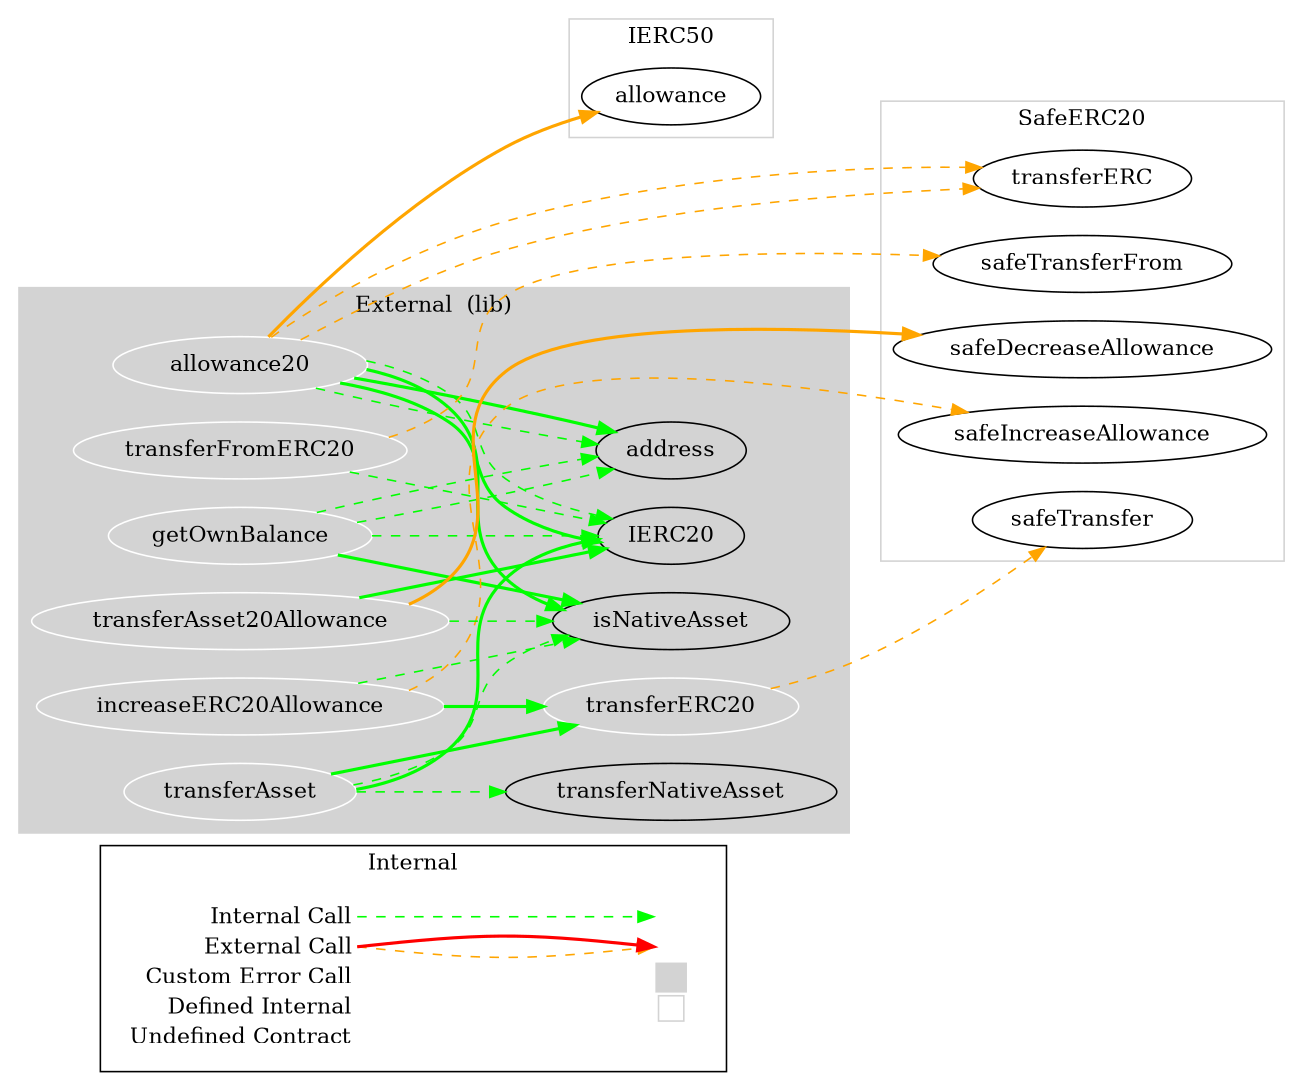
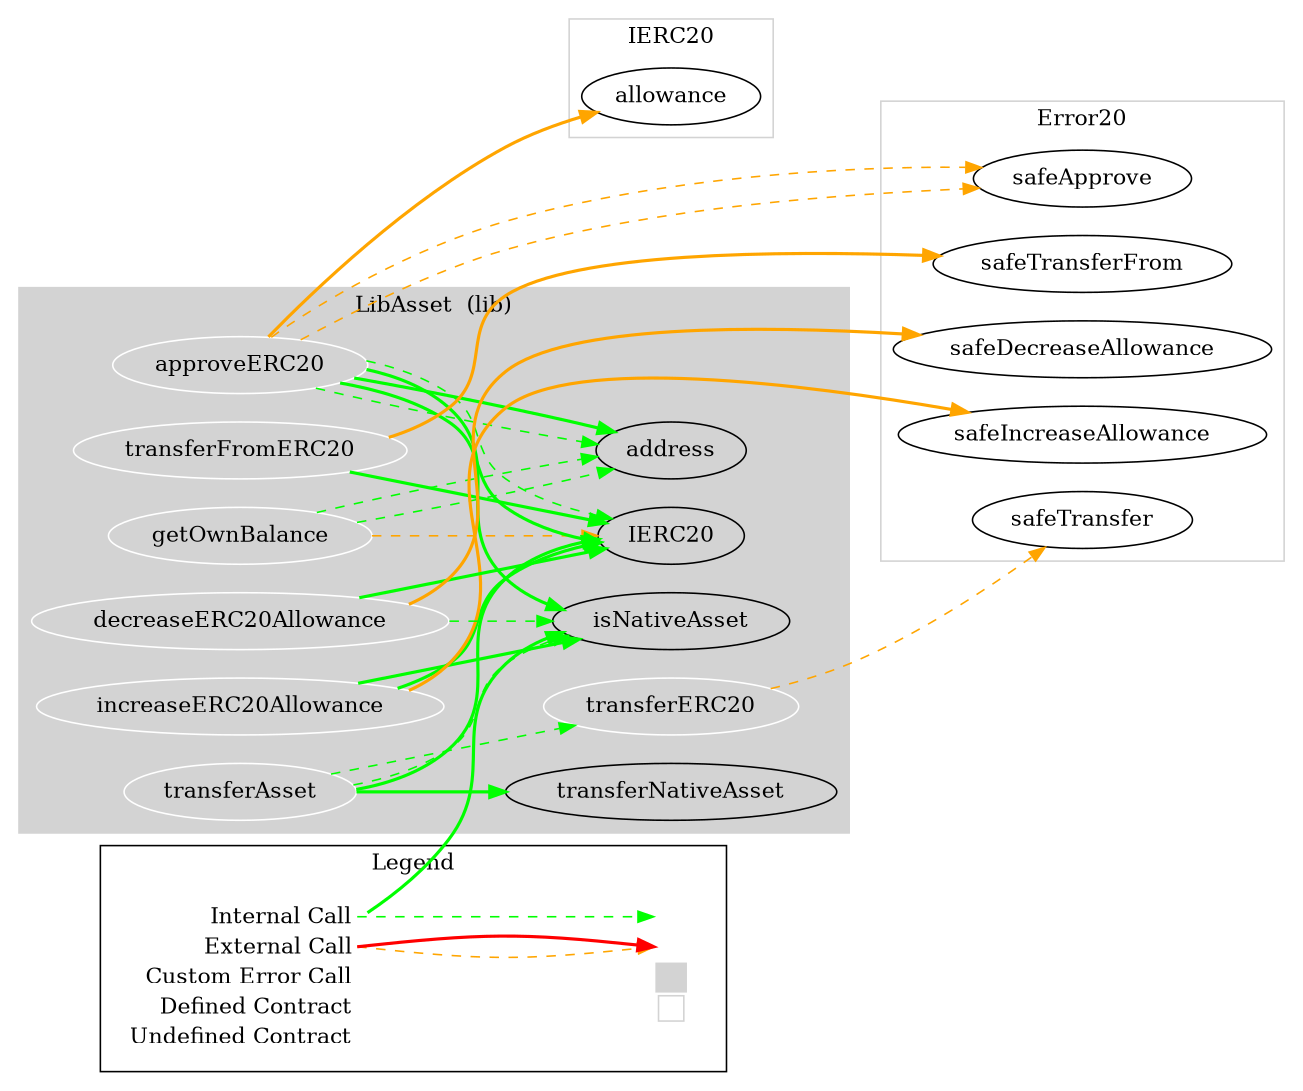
(671, 37) -> (671, 37)
(1082, 119) -> (1082, 119)
(1082, 179) -> (1082, 179)
(614, 265) -> (614, 265)
(434, 306) -> (434, 306)
(240, 365) -> (240, 365)
(565, 386) -> (565, 386)
(458, 494) -> (458, 494)
(461, 536) -> (461, 536)
(428, 573) -> (472, 780)
(240, 621) -> (240, 621)
(466, 662) -> (491, 657)
(490, 707) -> (483, 608)
(468, 747) -> (411, 758)
(423, 792) -> (423, 792)
(413, 864) -> (413, 864)
(260, 1007) -> (256, 1007)
